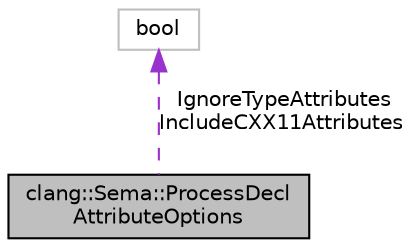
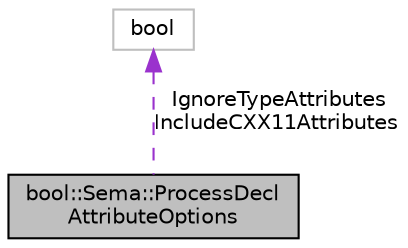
(159, 207) -> (154, 207)
